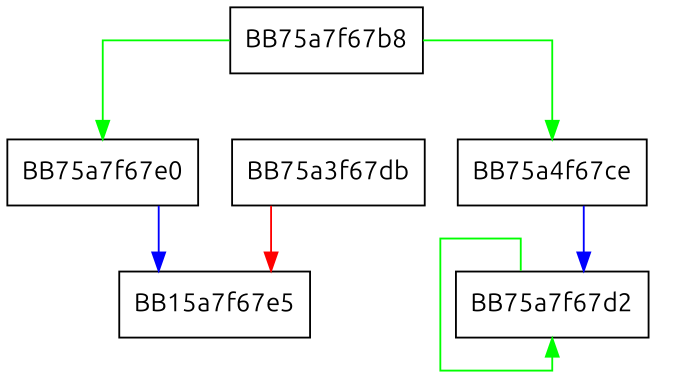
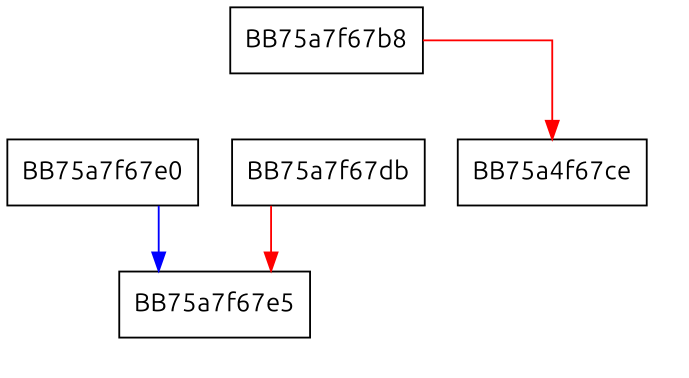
(126, 40) -> none
(528, 40) -> (528, 40)
(328, 172) -> (328, 172)
(215, 305) -> (215, 305)
(552, 305) -> none
